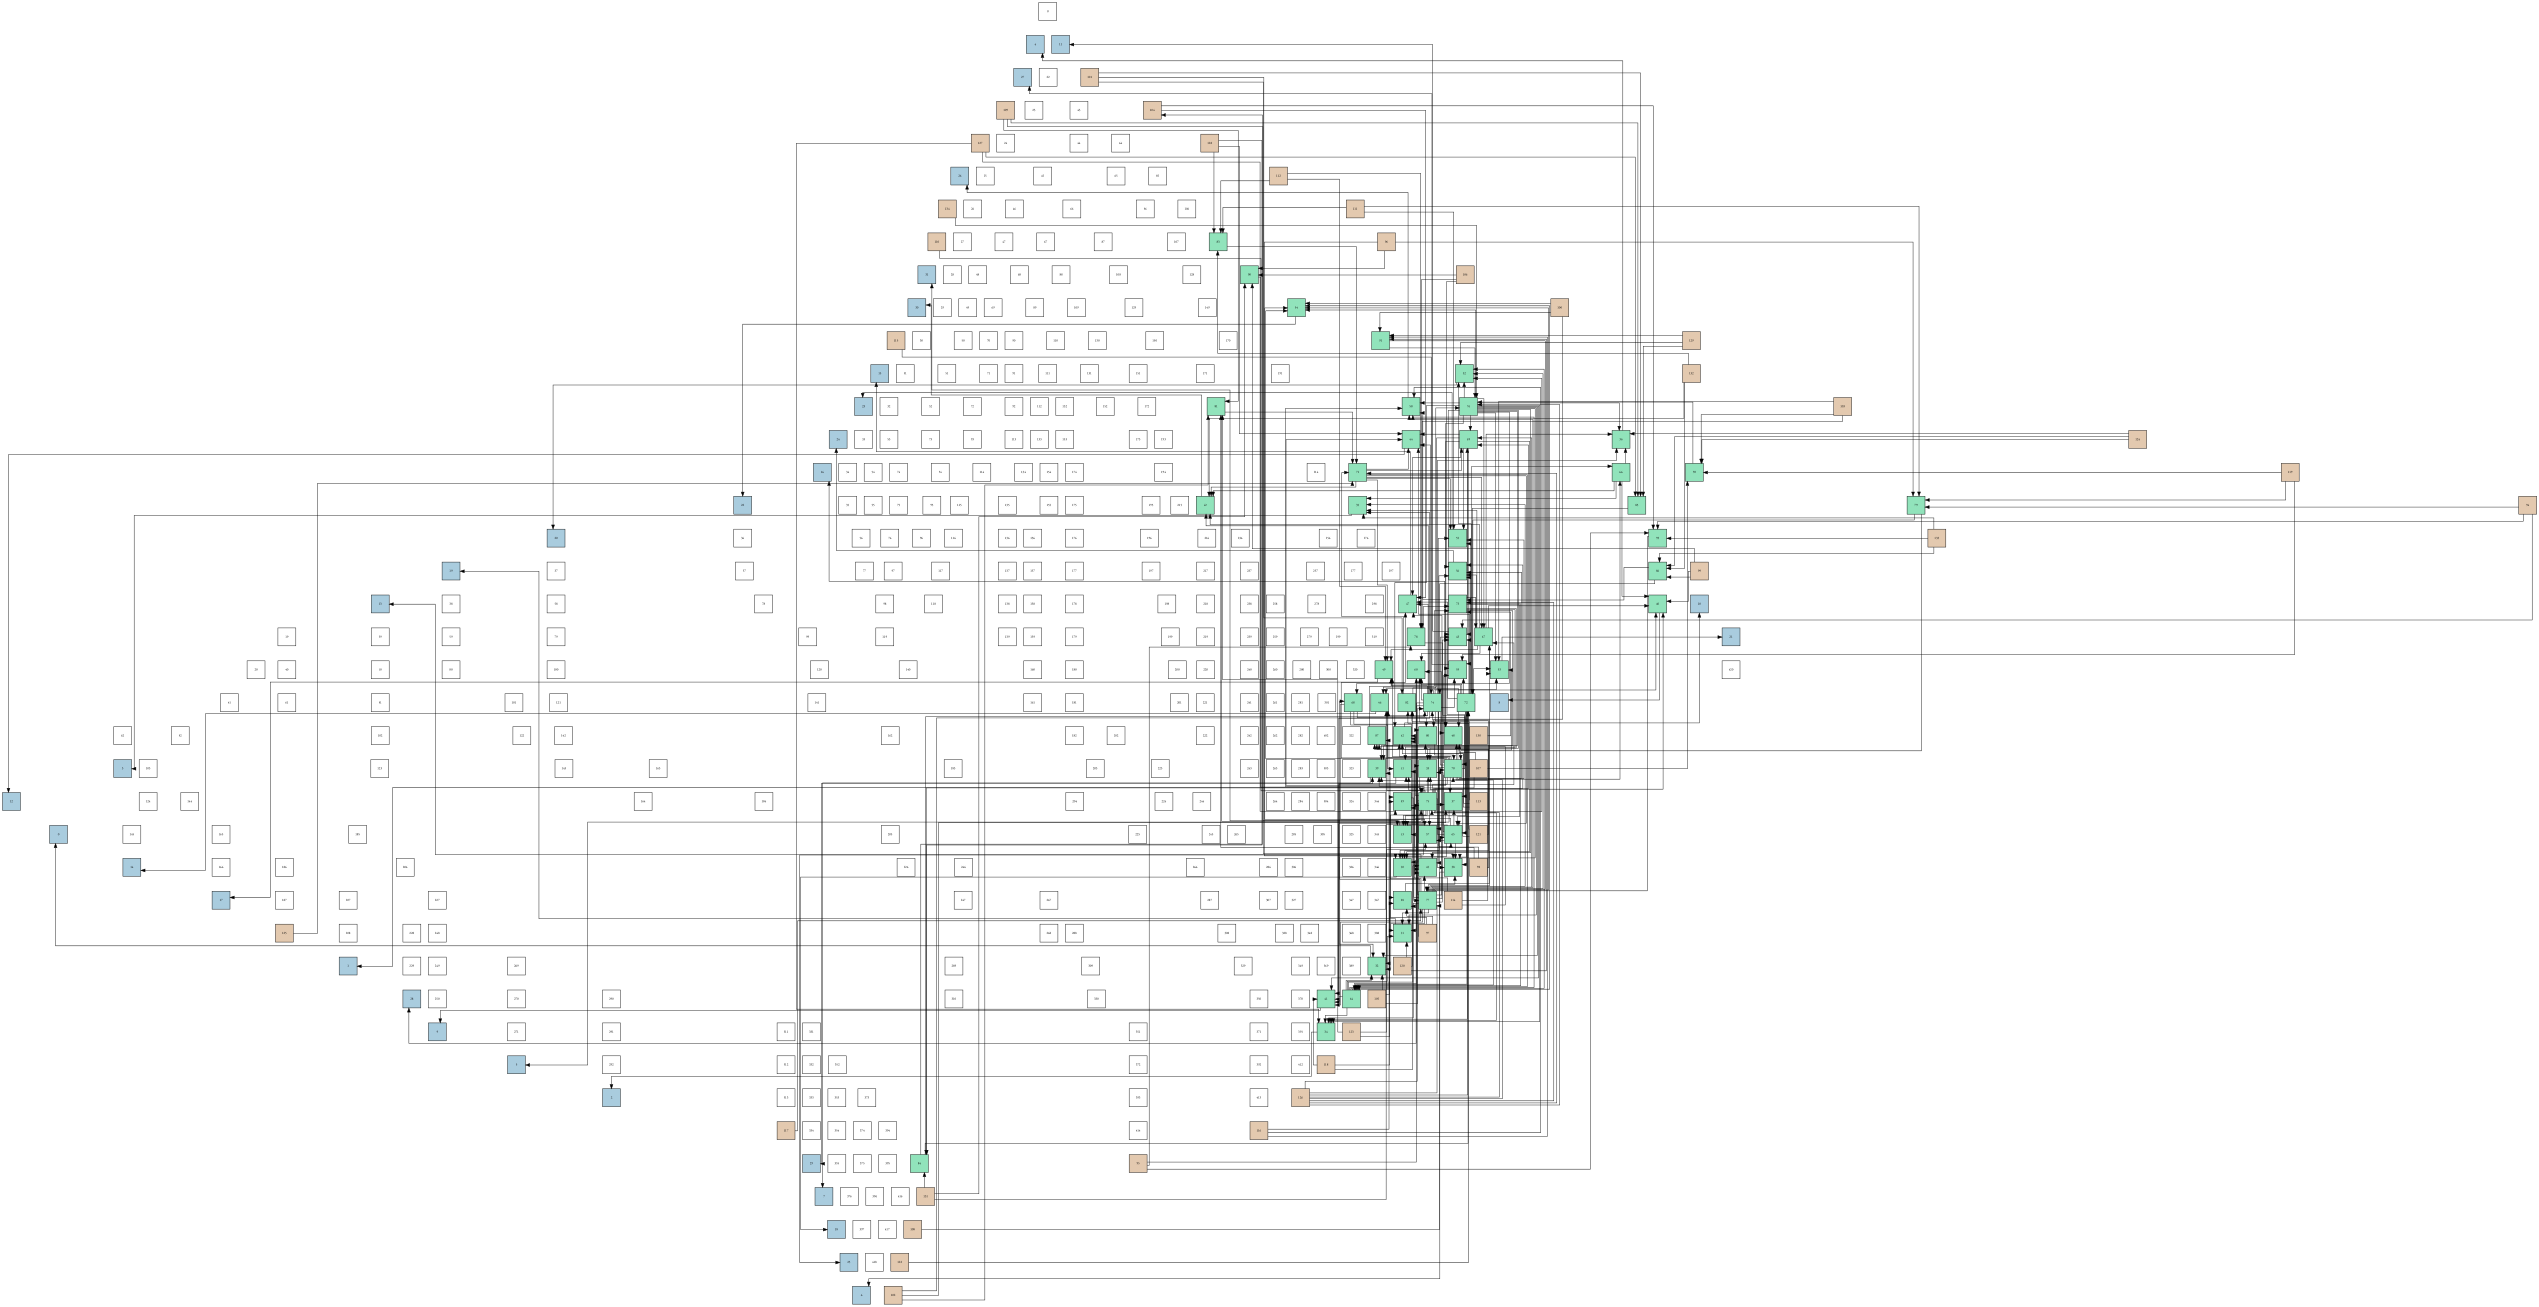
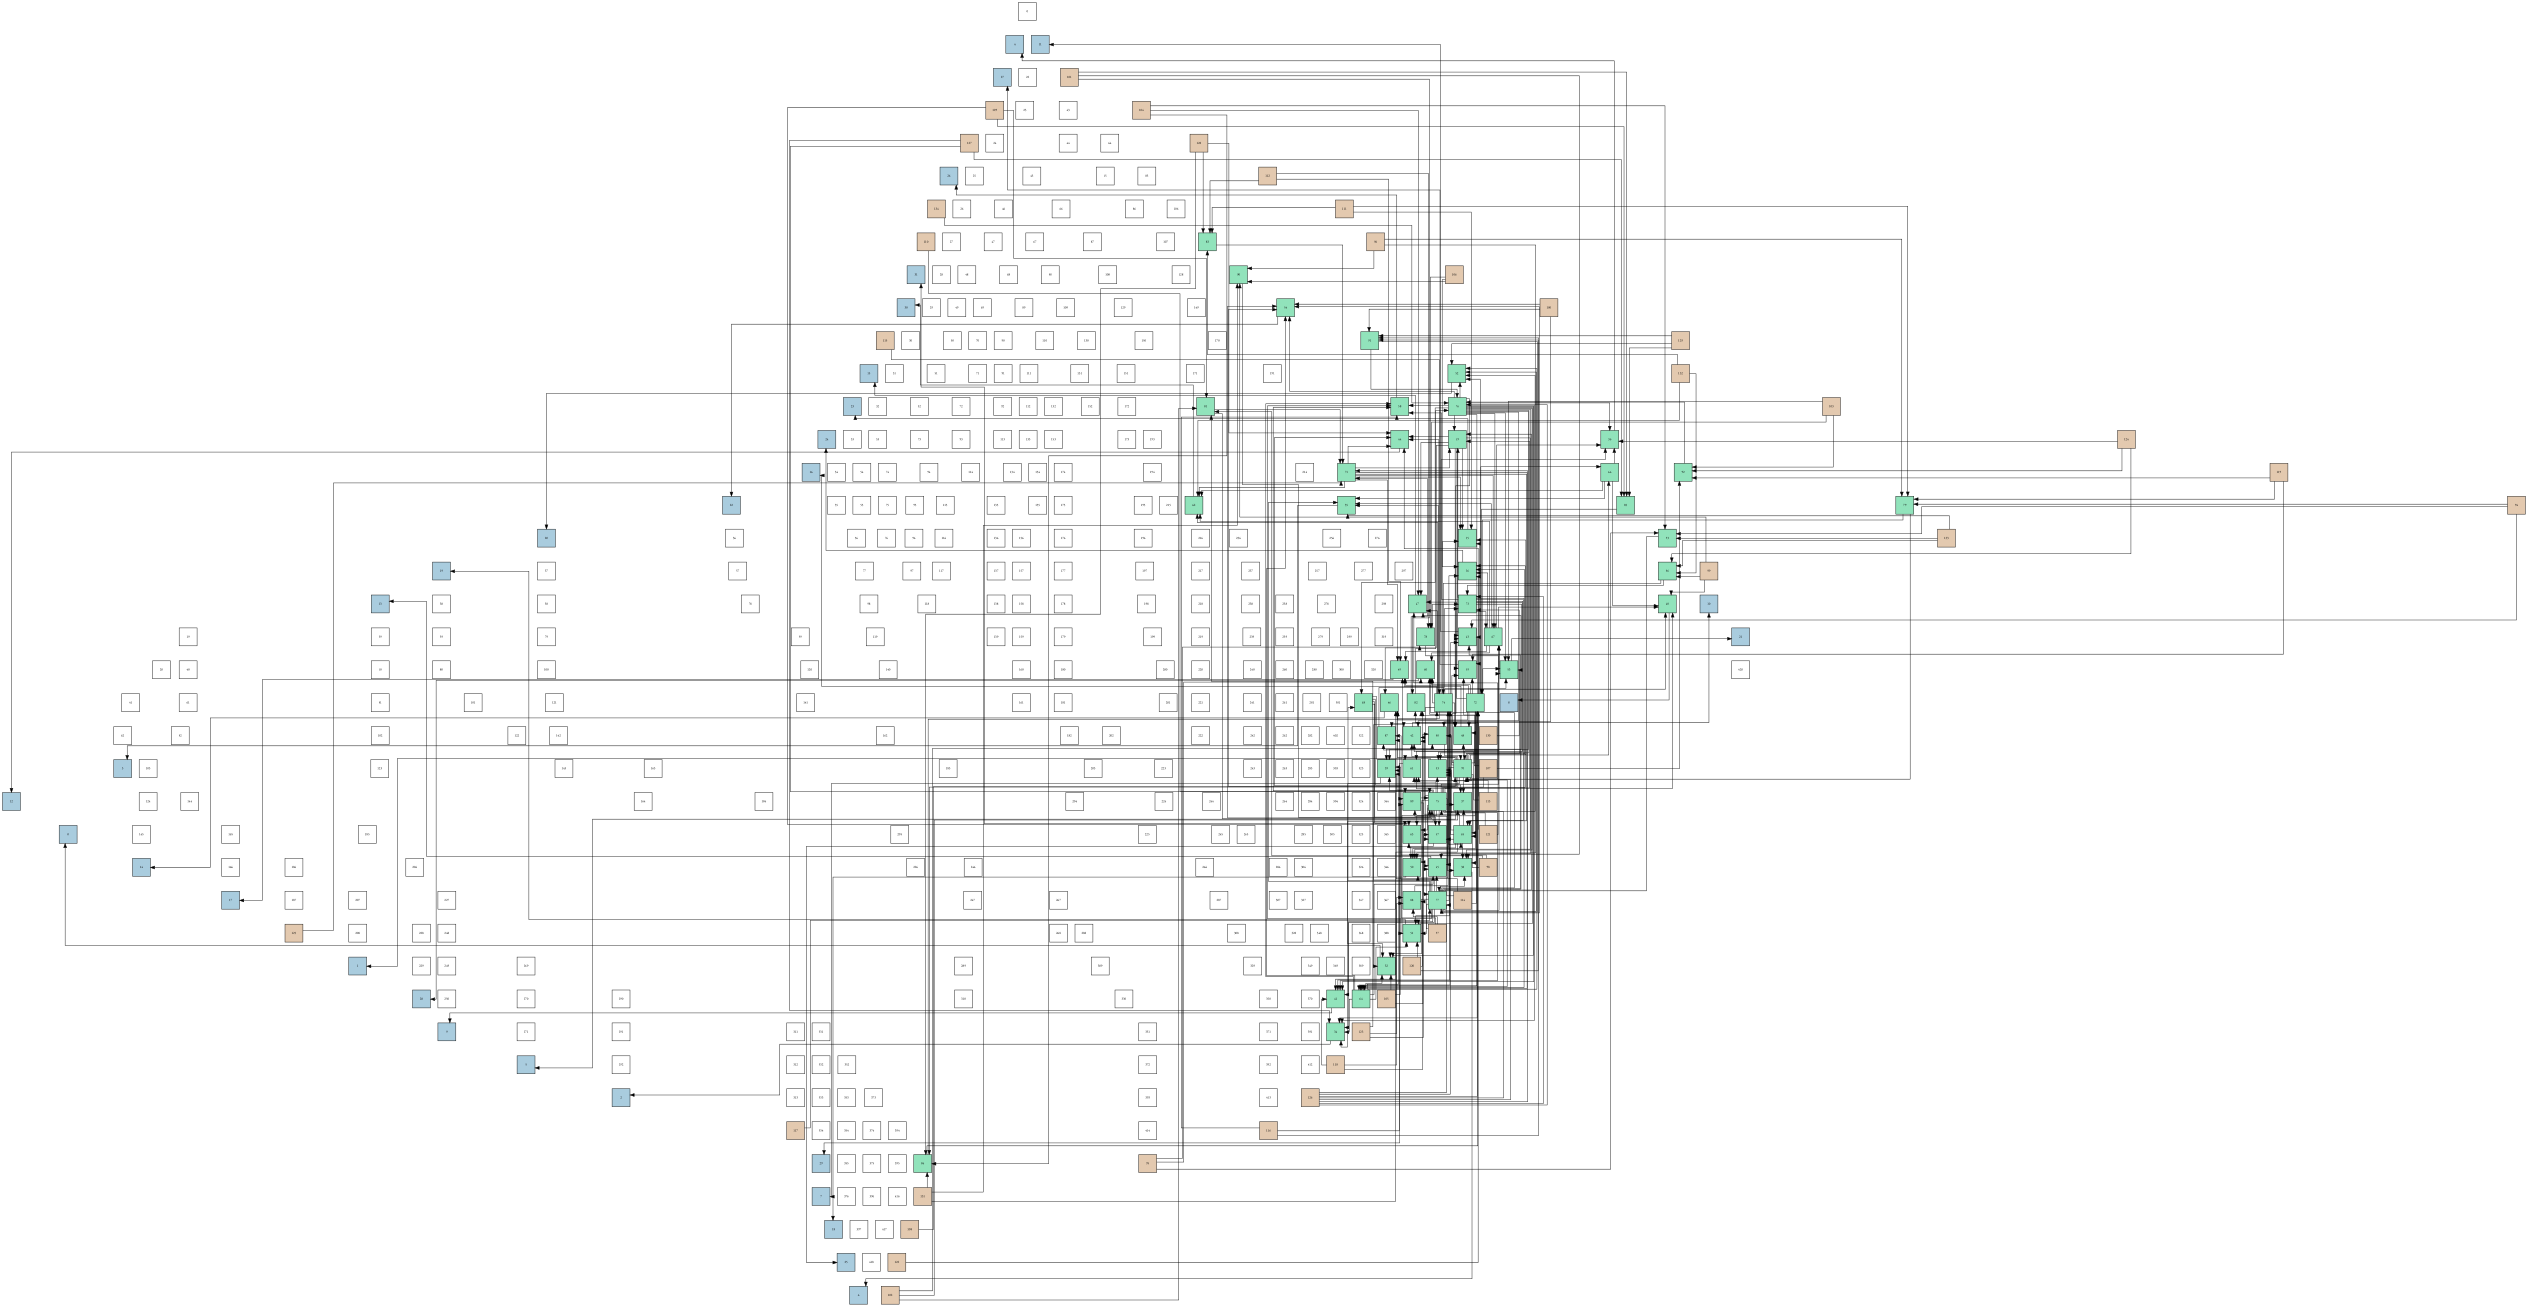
(1262, 757) -> (1049, 568)
